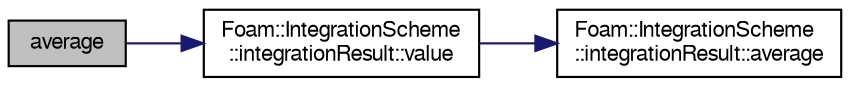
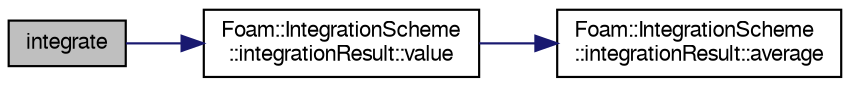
(67, 43) -> (67, 43)
